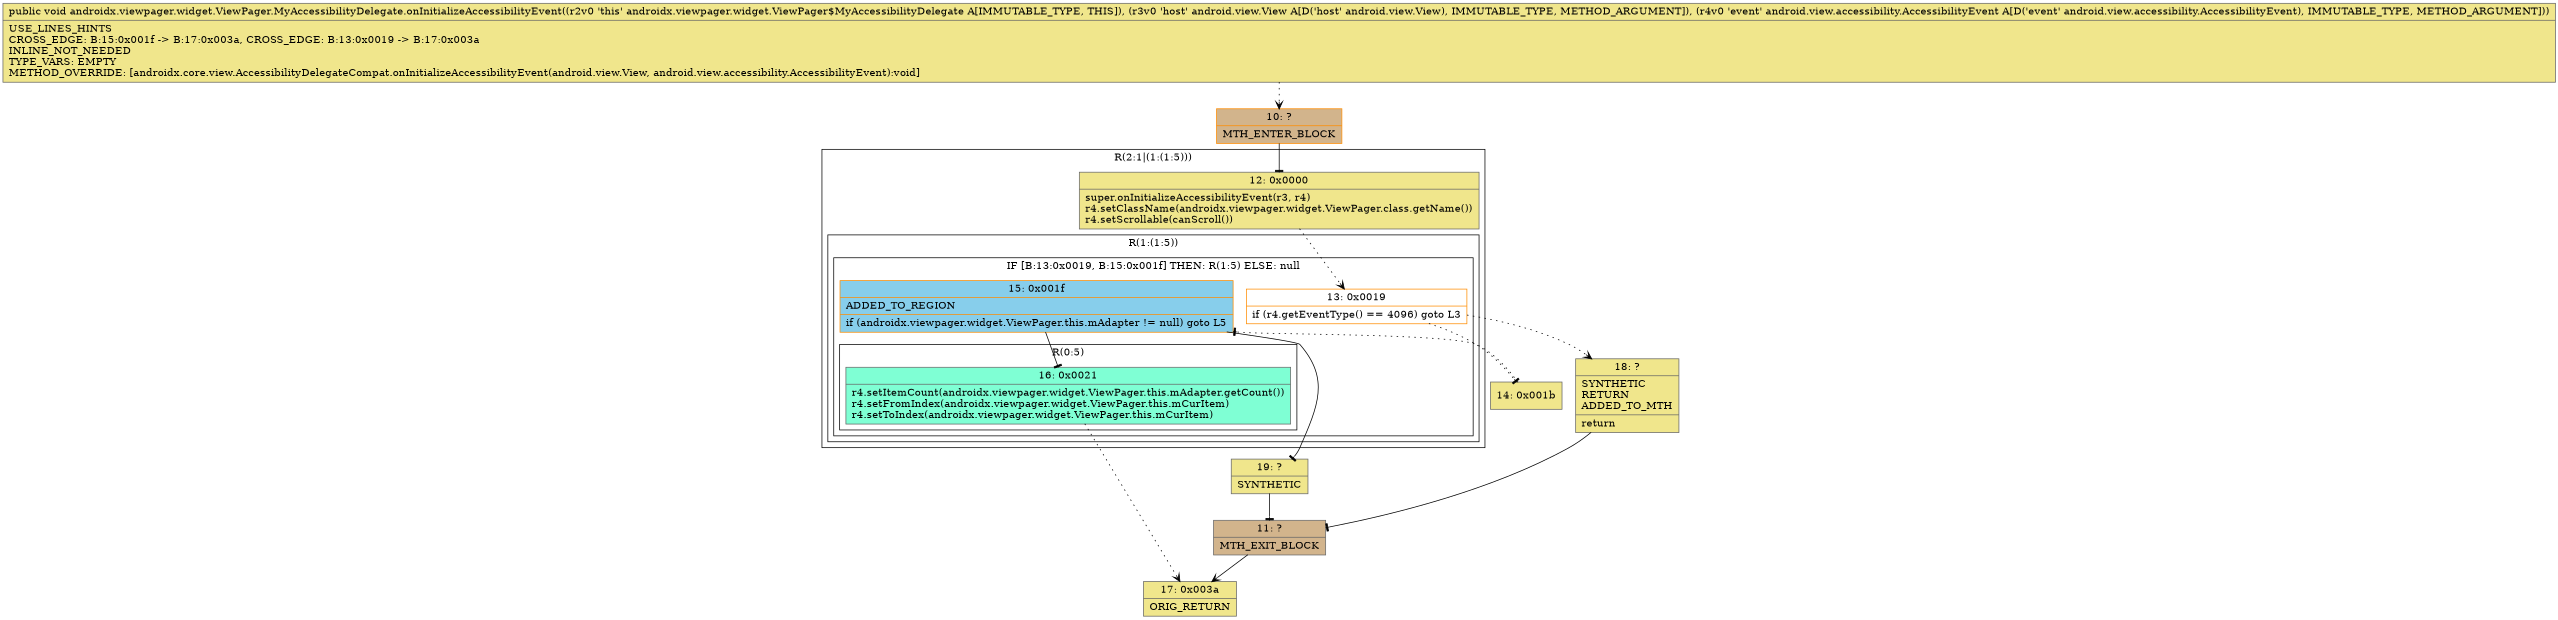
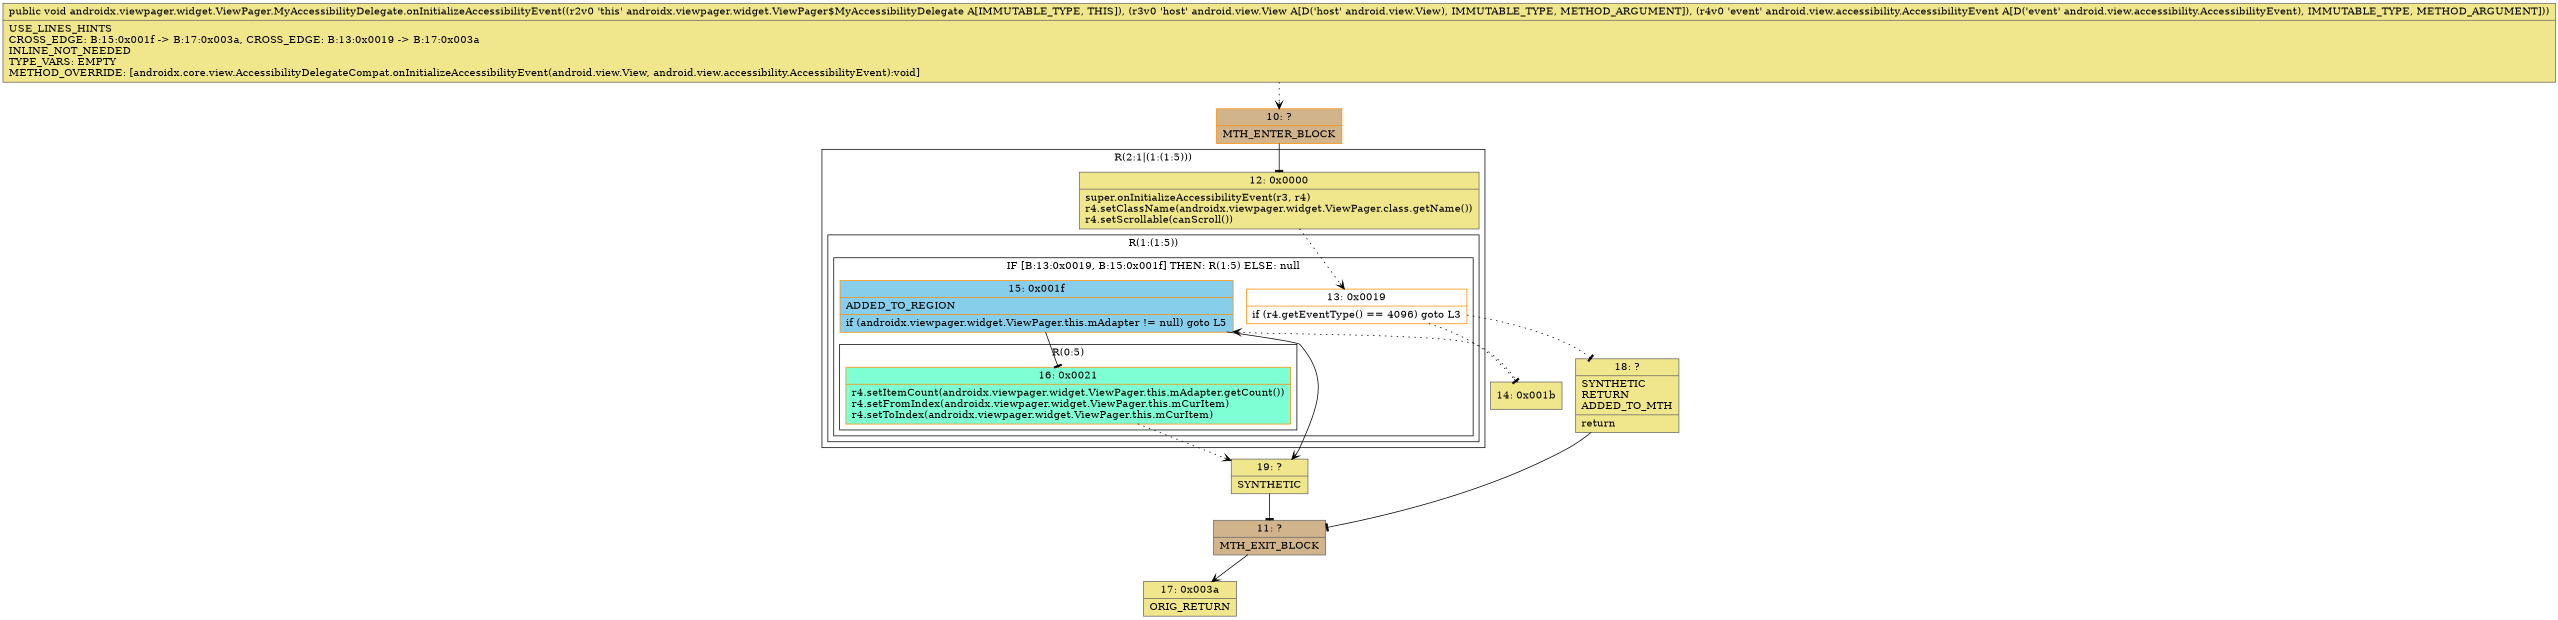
(1528, 329) -> (1528, 329)
(1385, 336) -> (1385, 336)
(1313, 364) -> (1313, 364)
(1068, 396) -> (1068, 396)
(1130, 499) -> (1181, 441)
